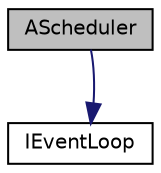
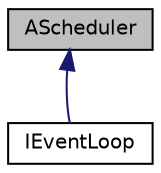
(94, 76) -> (67, 97)
